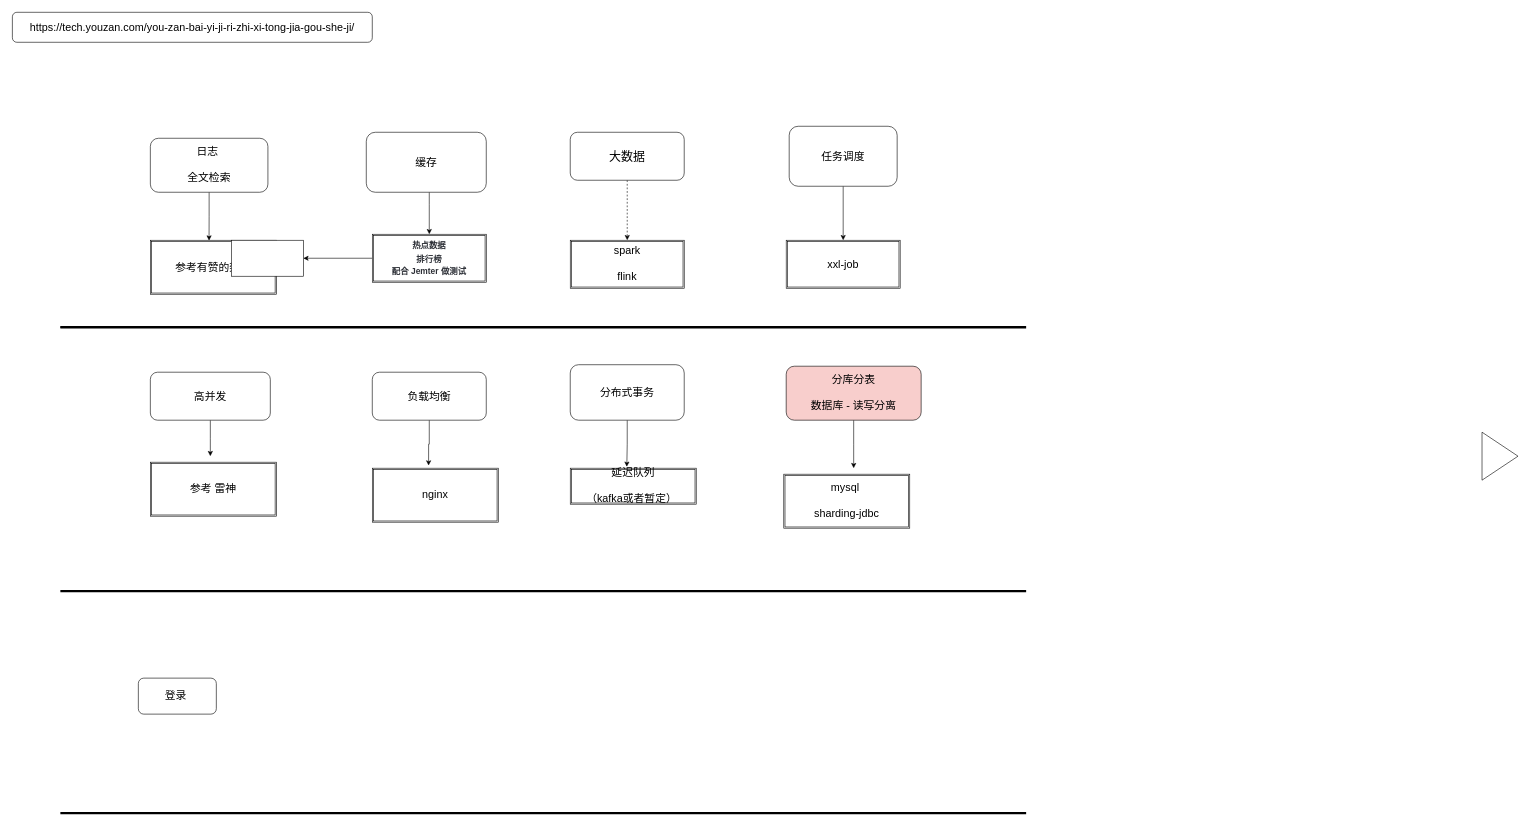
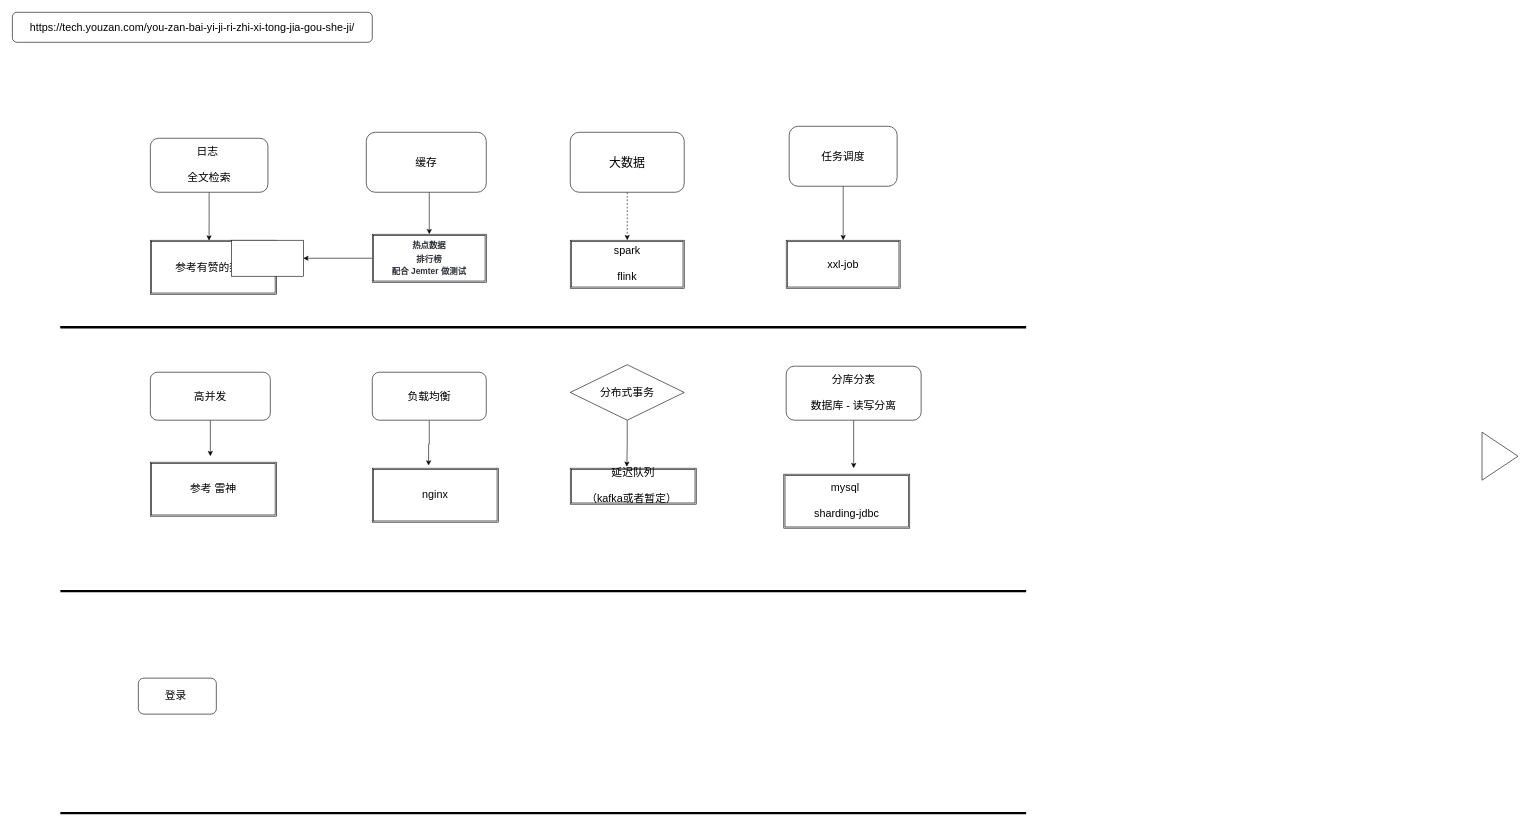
(627, 156) -> (627, 162)
(627, 393) -> (627, 393)
(854, 393) -> (854, 393)
